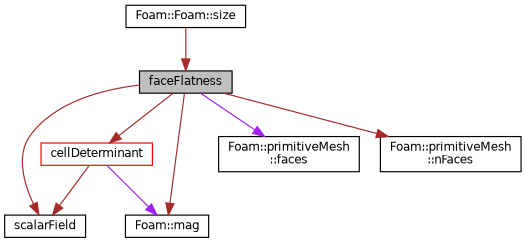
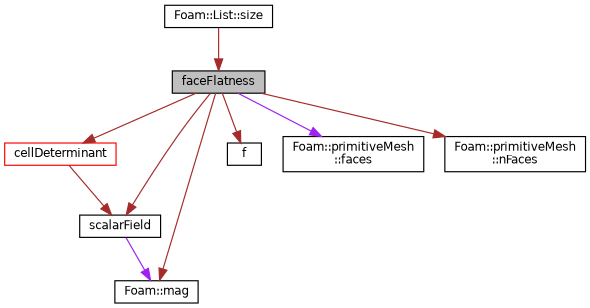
(186, 16) -> (219, 16)
none -> (244, 154)
(128, 186) -> (135, 254)
